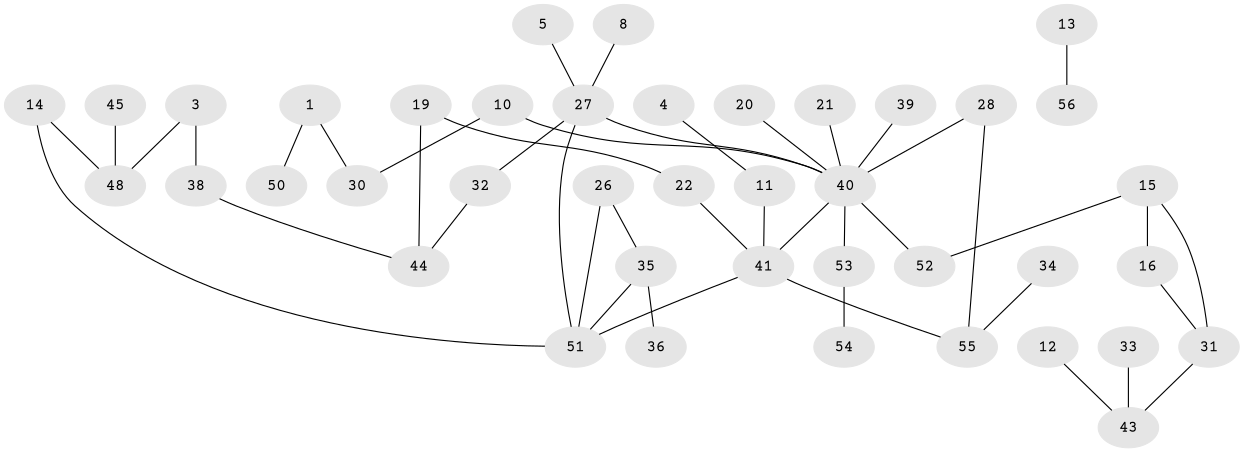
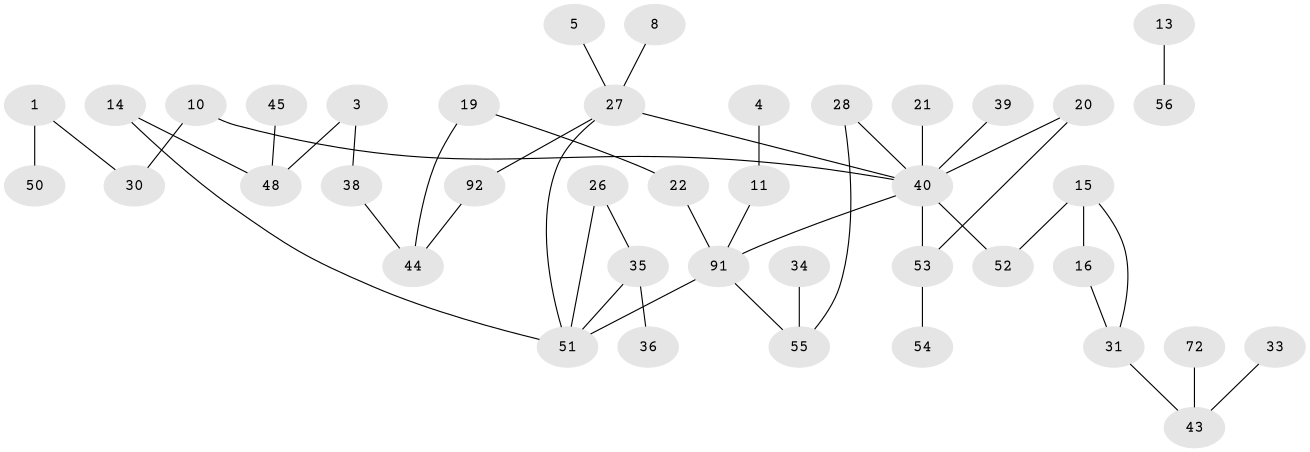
(480, 186) -> (475, 186)
none -> (1003, 186)
(763, 266) -> (719, 266)
(1048, 347) -> (1194, 347)
